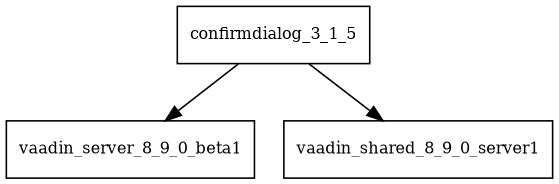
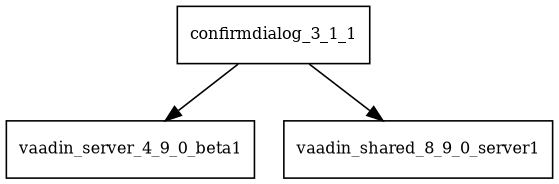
(274, 35) -> (274, 35)
(130, 149) -> (130, 149)
